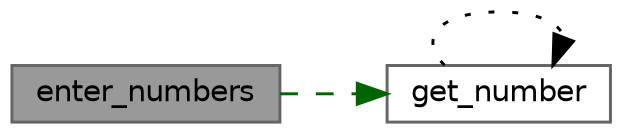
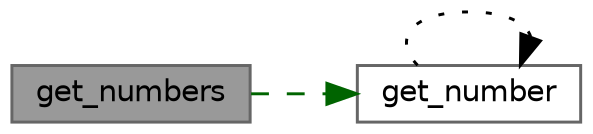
(146, 94) -> (131, 94)
